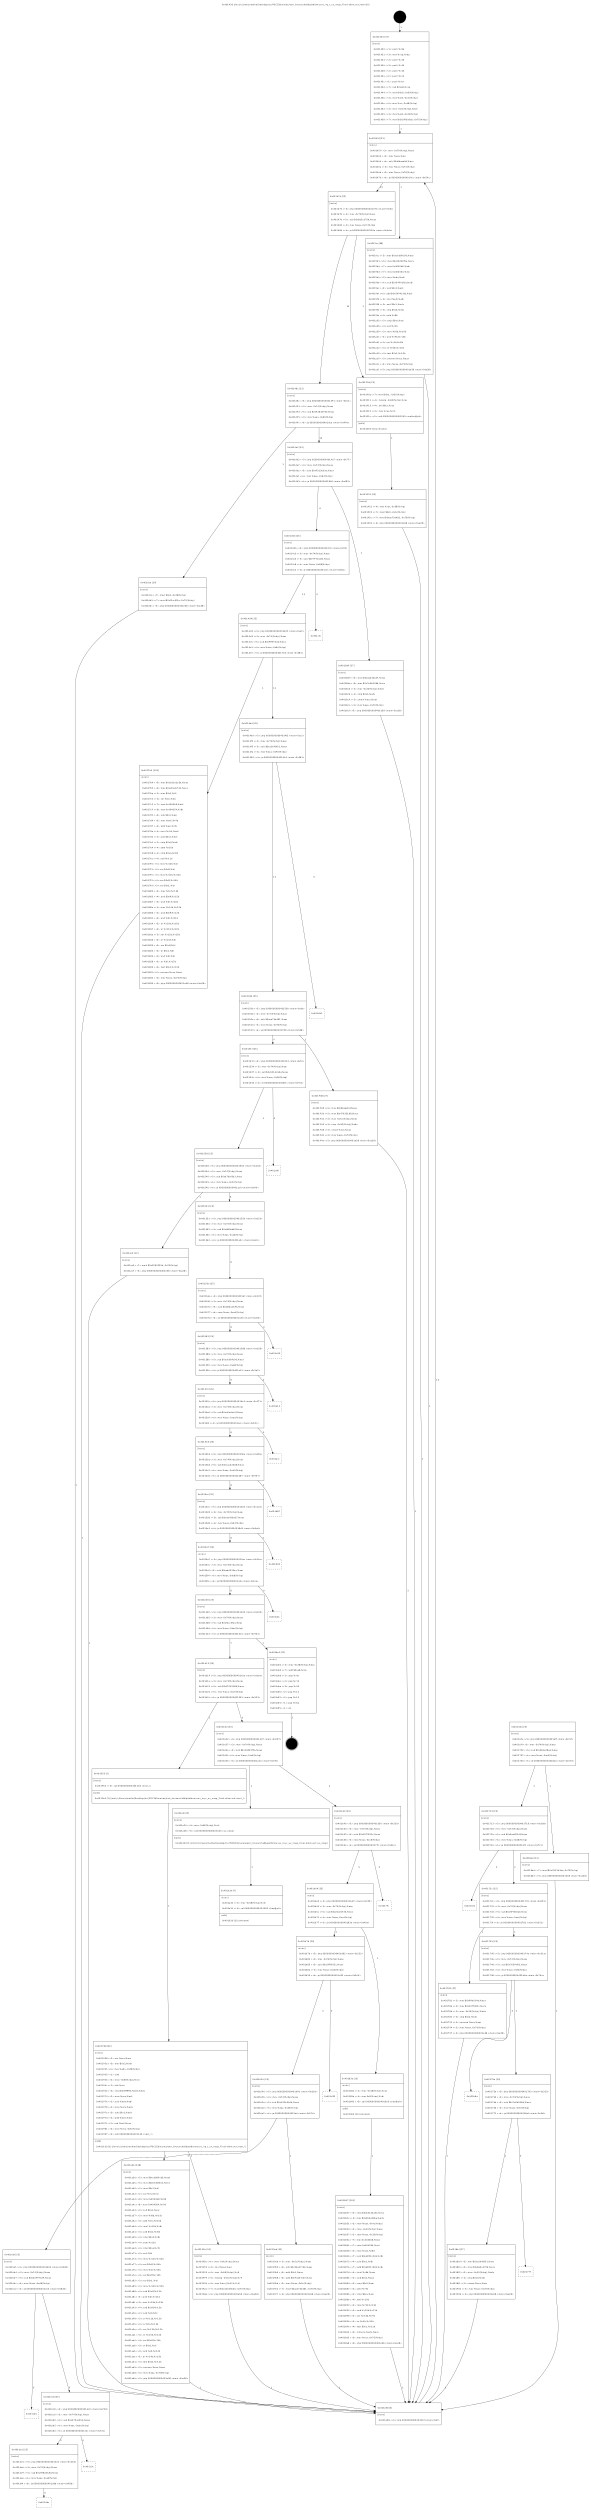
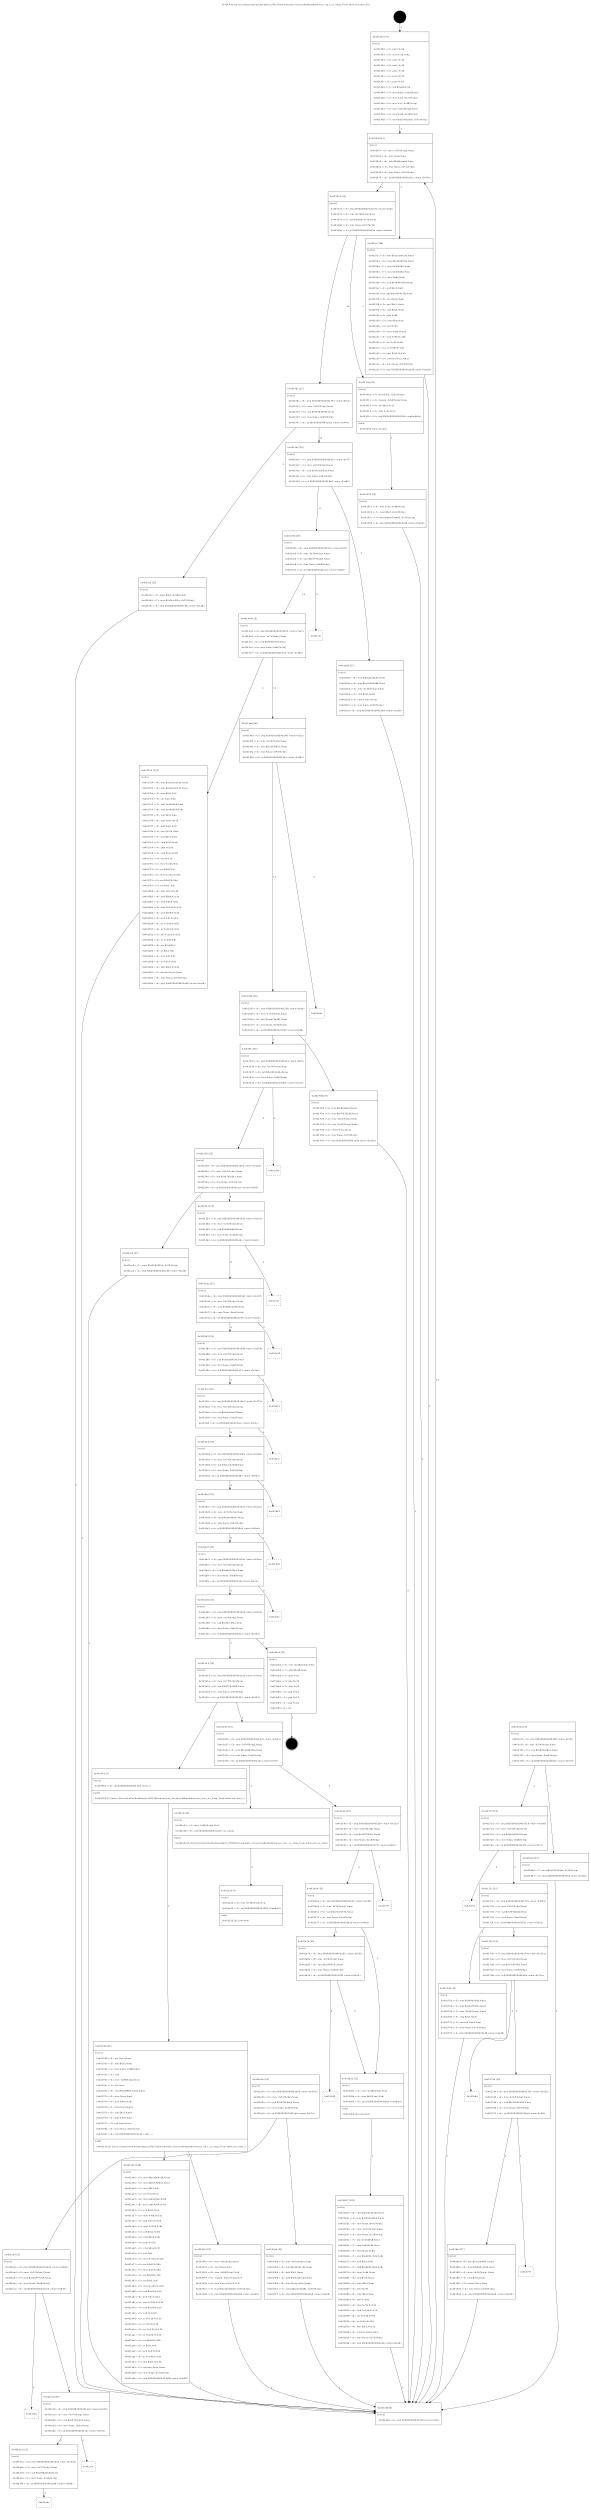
none -> (274, 1301)
(308, 2026) -> (351, 2026)
